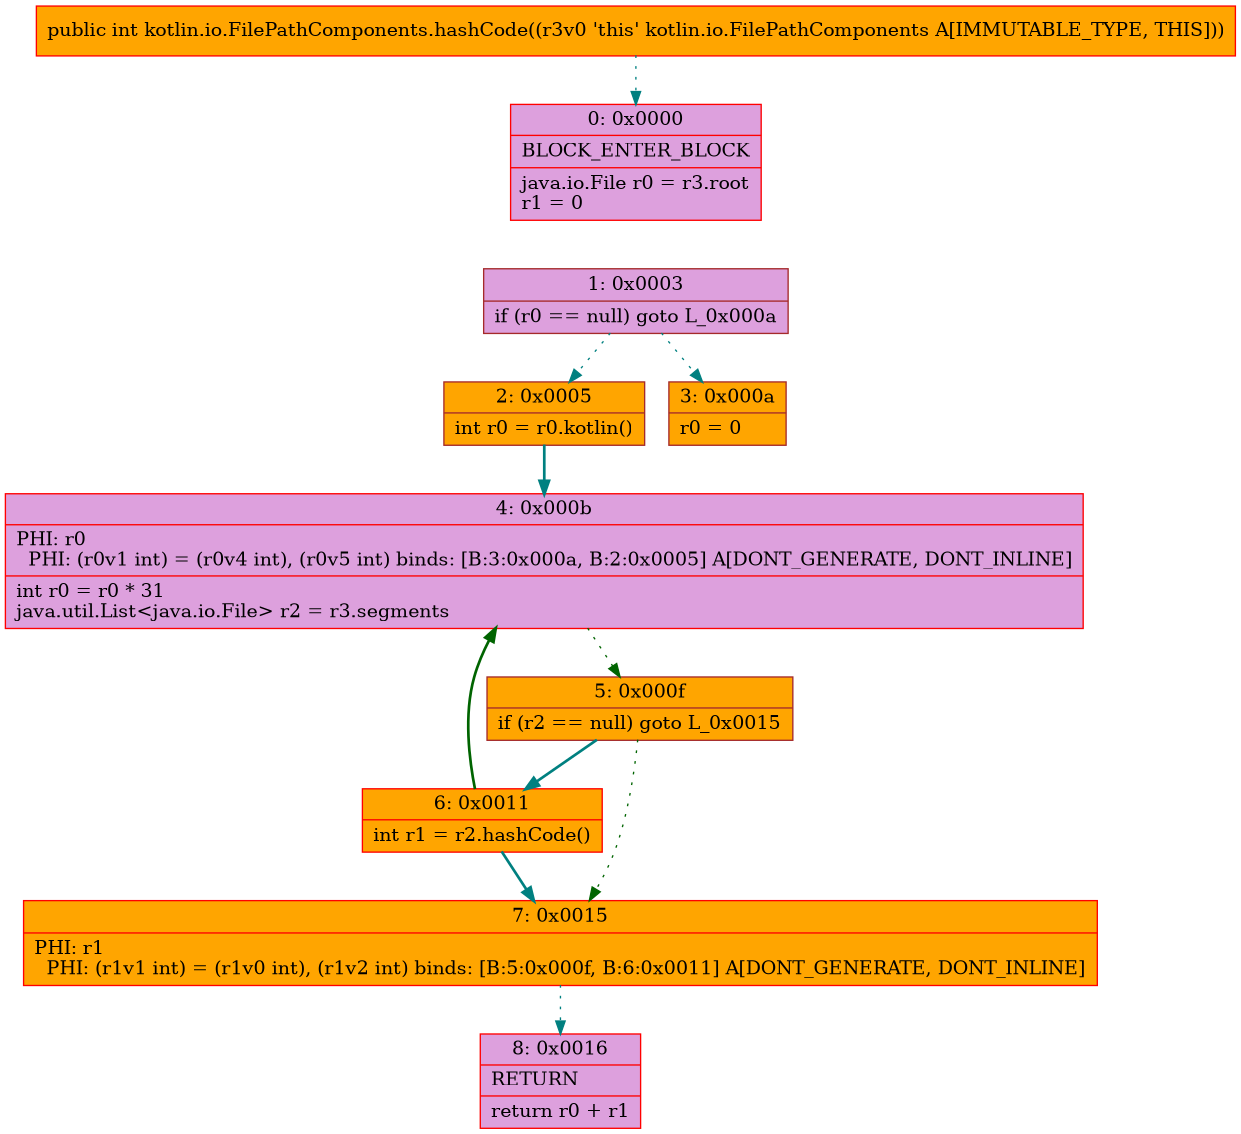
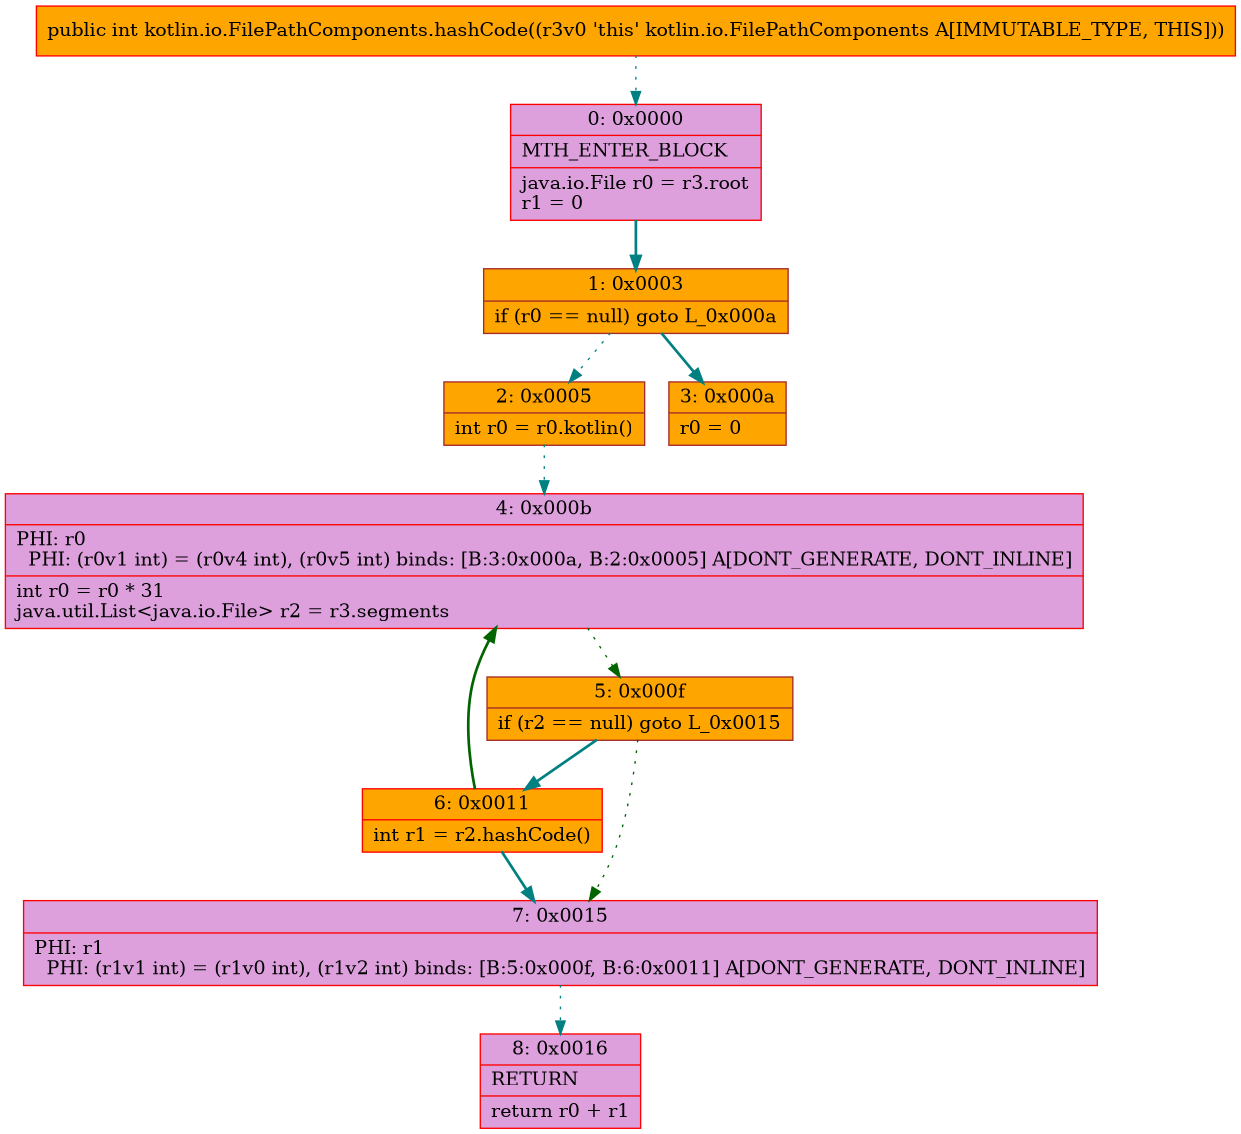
(636, 151) -> (625, 151)
none -> (636, 238)
(636, 301) -> (636, 301)
(678, 353) -> (678, 353)
(544, 463) -> (544, 463)
(560, 943) -> (560, 943)
